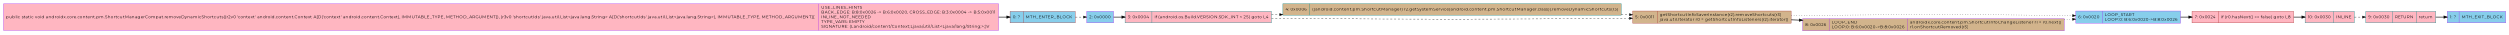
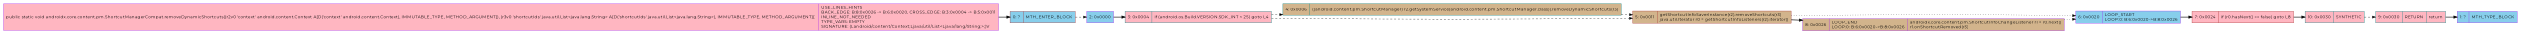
(2344, 17) -> (2349, 17)
(2482, 17) -> (2493, 17)
